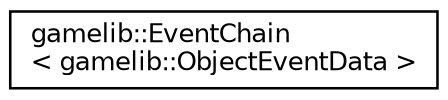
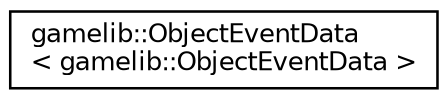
(224, 50) -> (224, 50)
